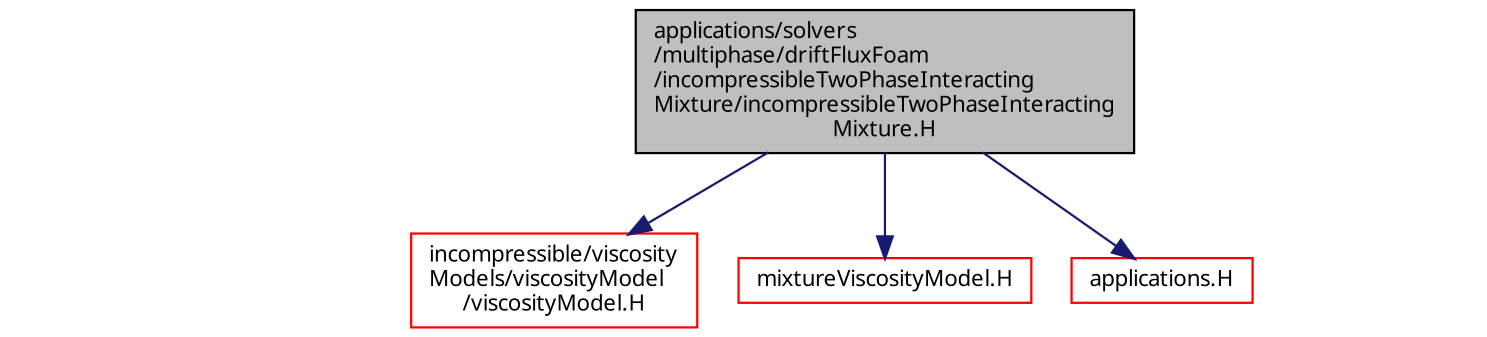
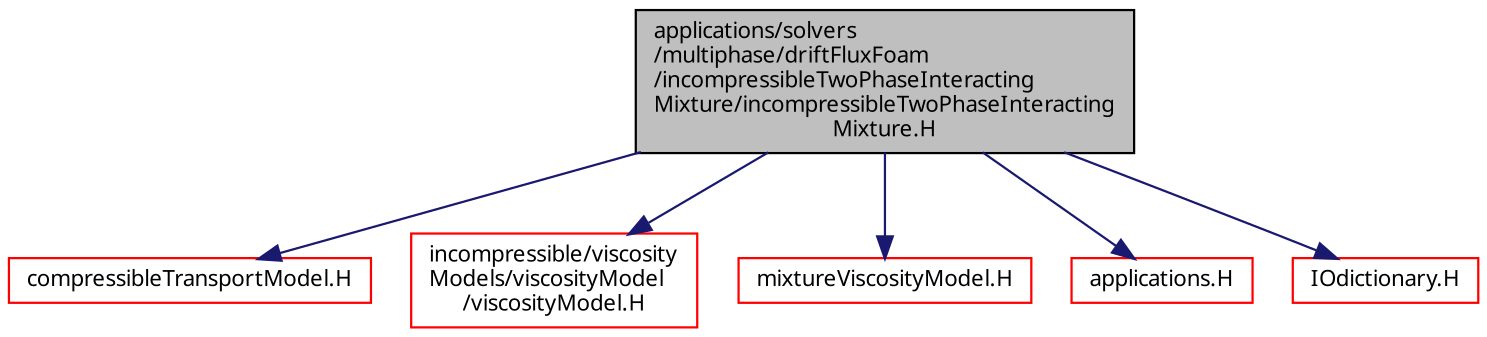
none -> (190, 280)
none -> (1386, 280)
